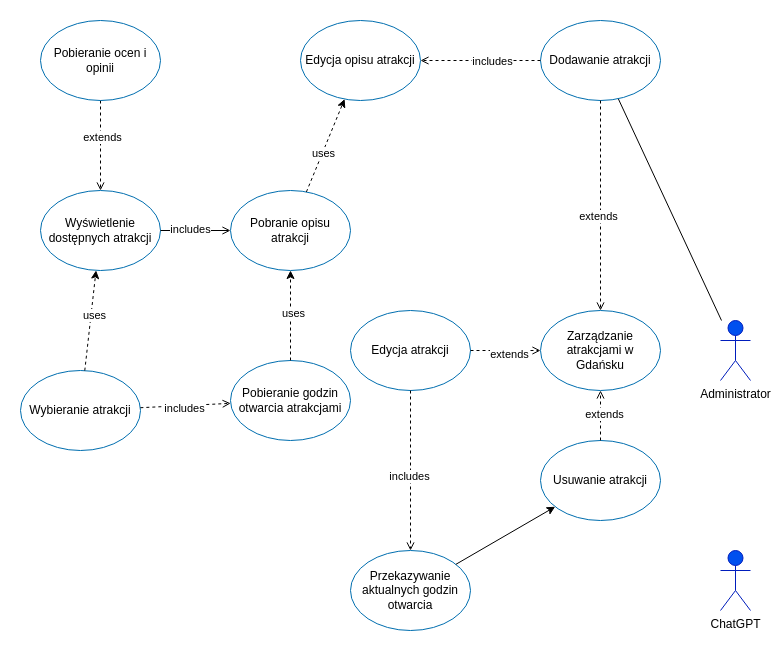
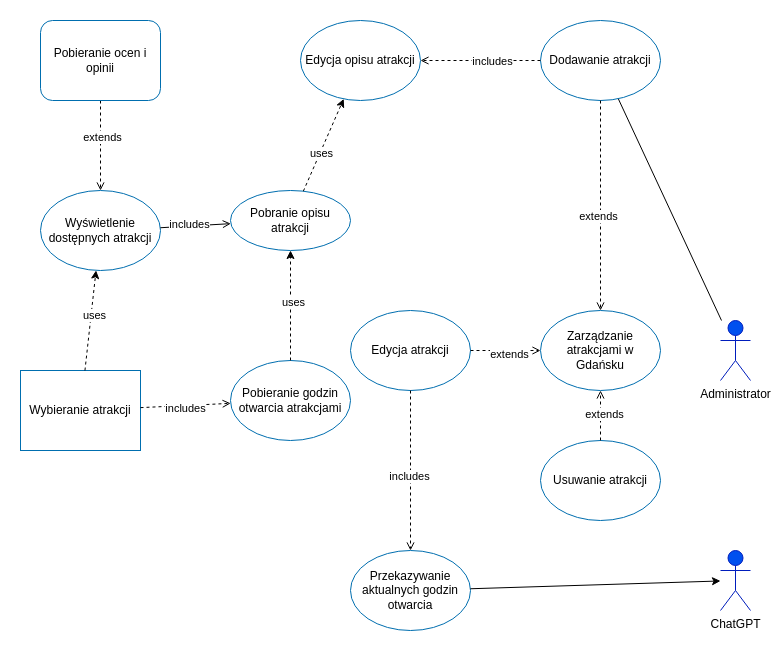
(101, 61) -> (101, 61)
(291, 231) -> (291, 221)
(81, 411) -> (81, 411)
(503, 537) -> (592, 585)
